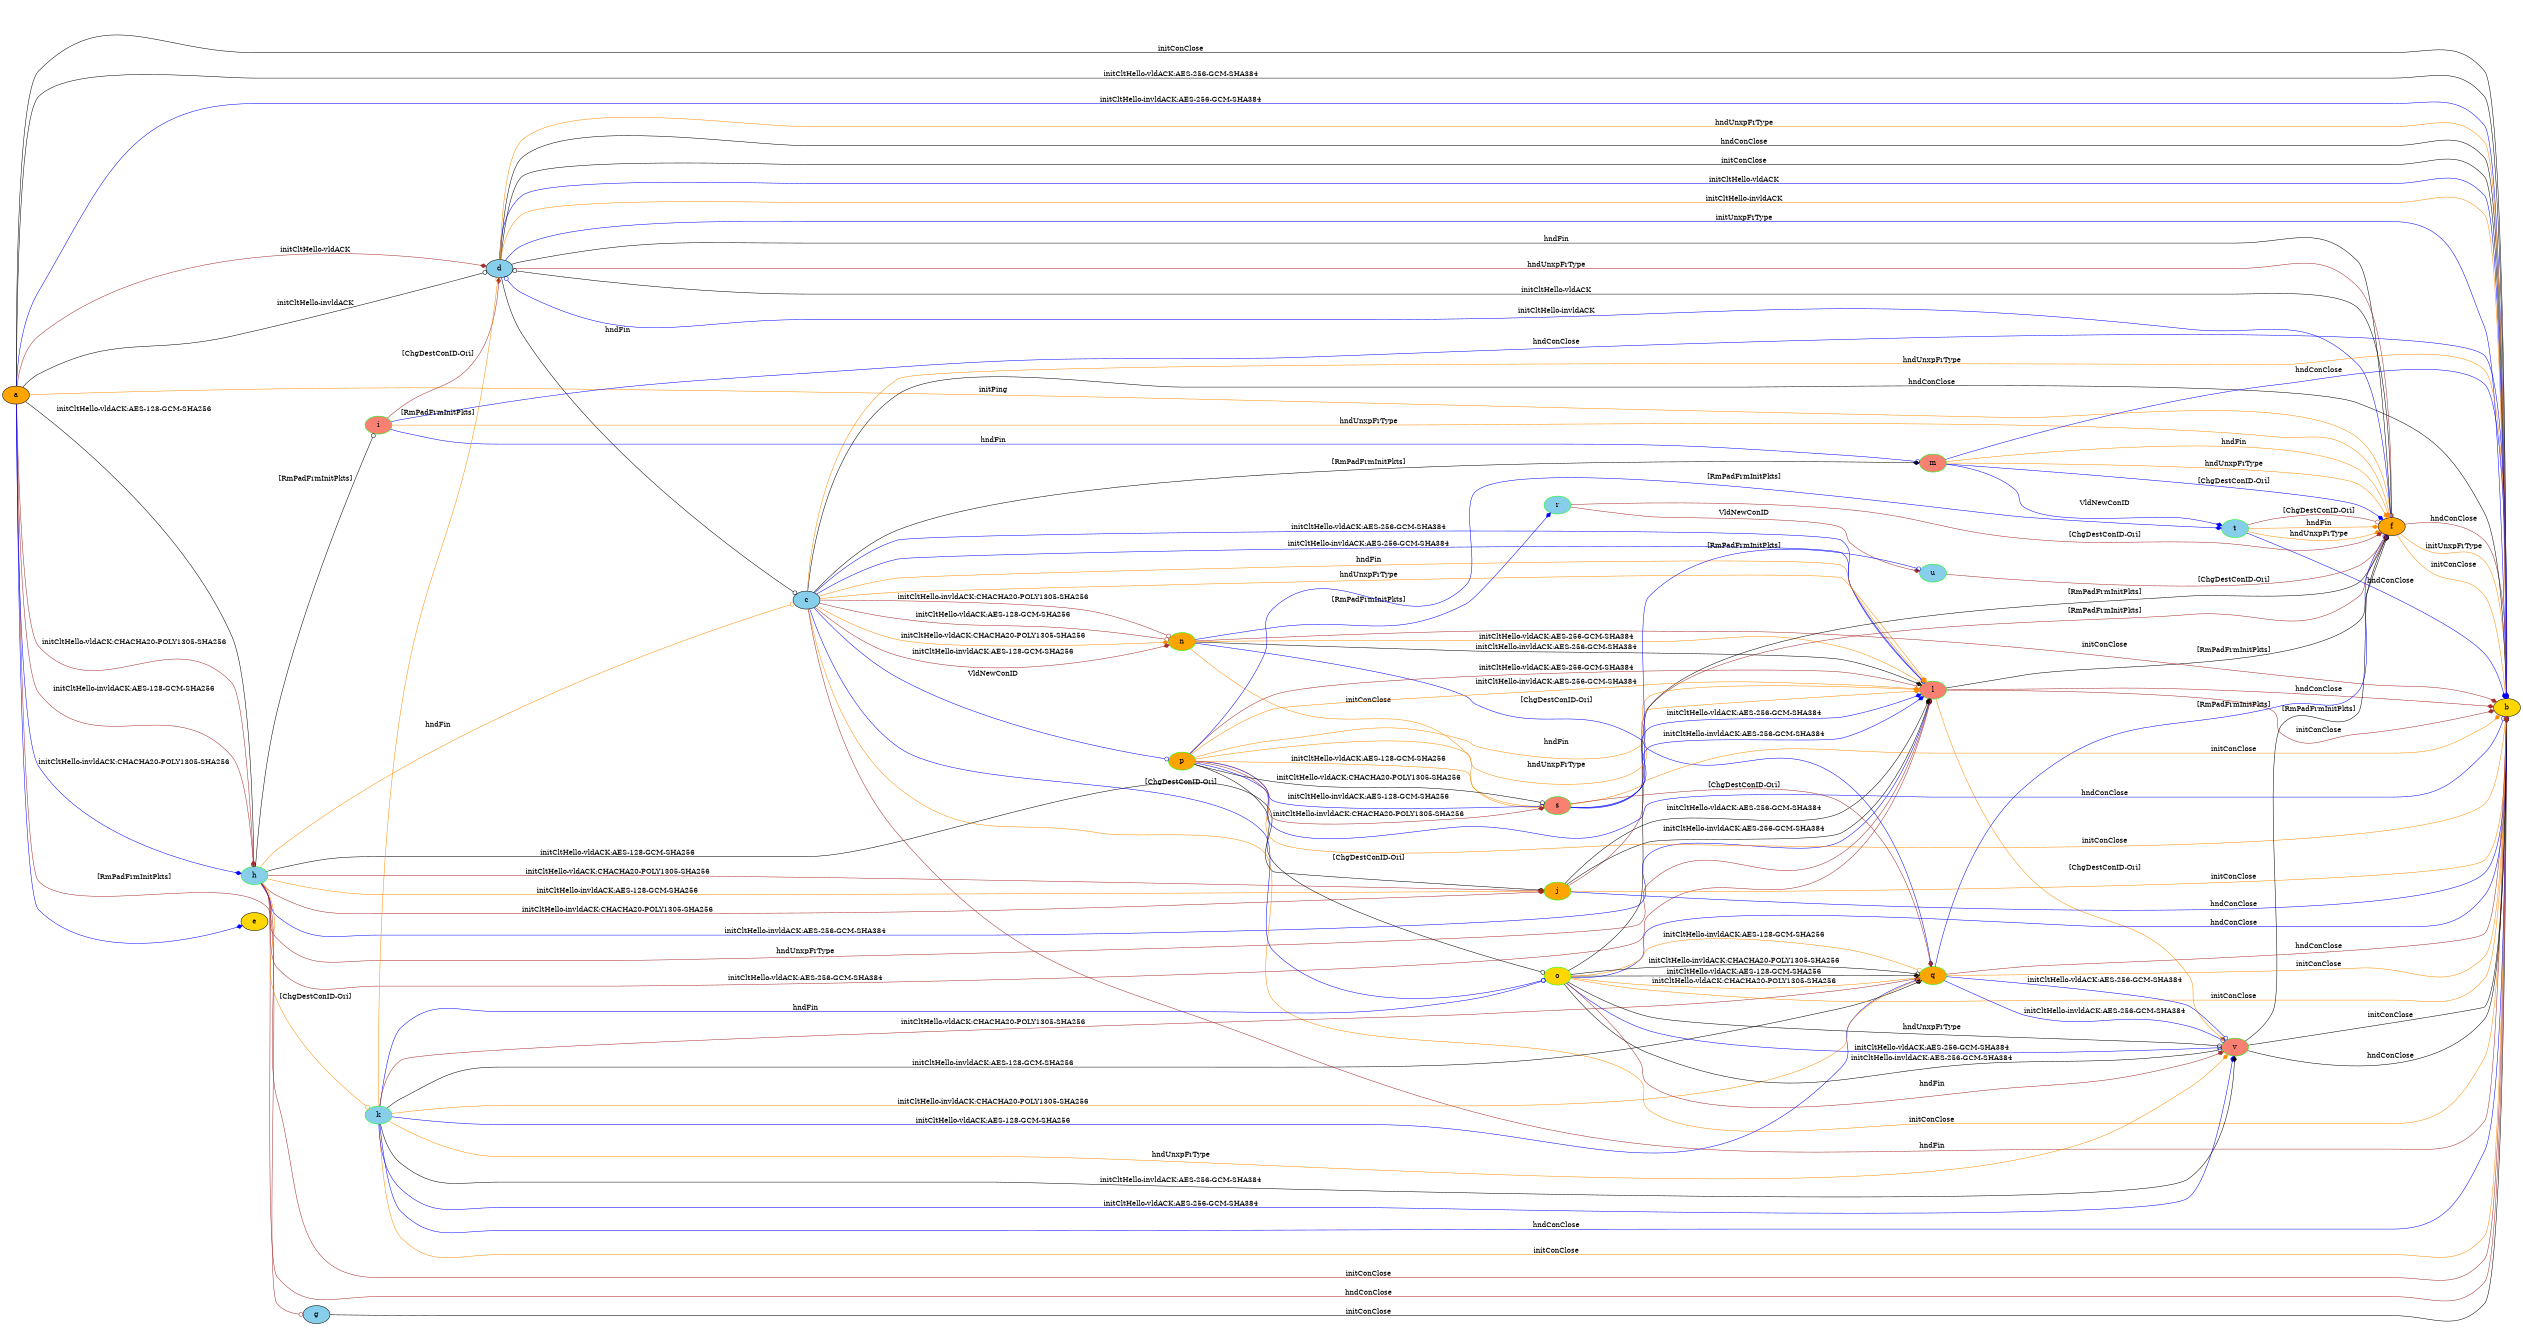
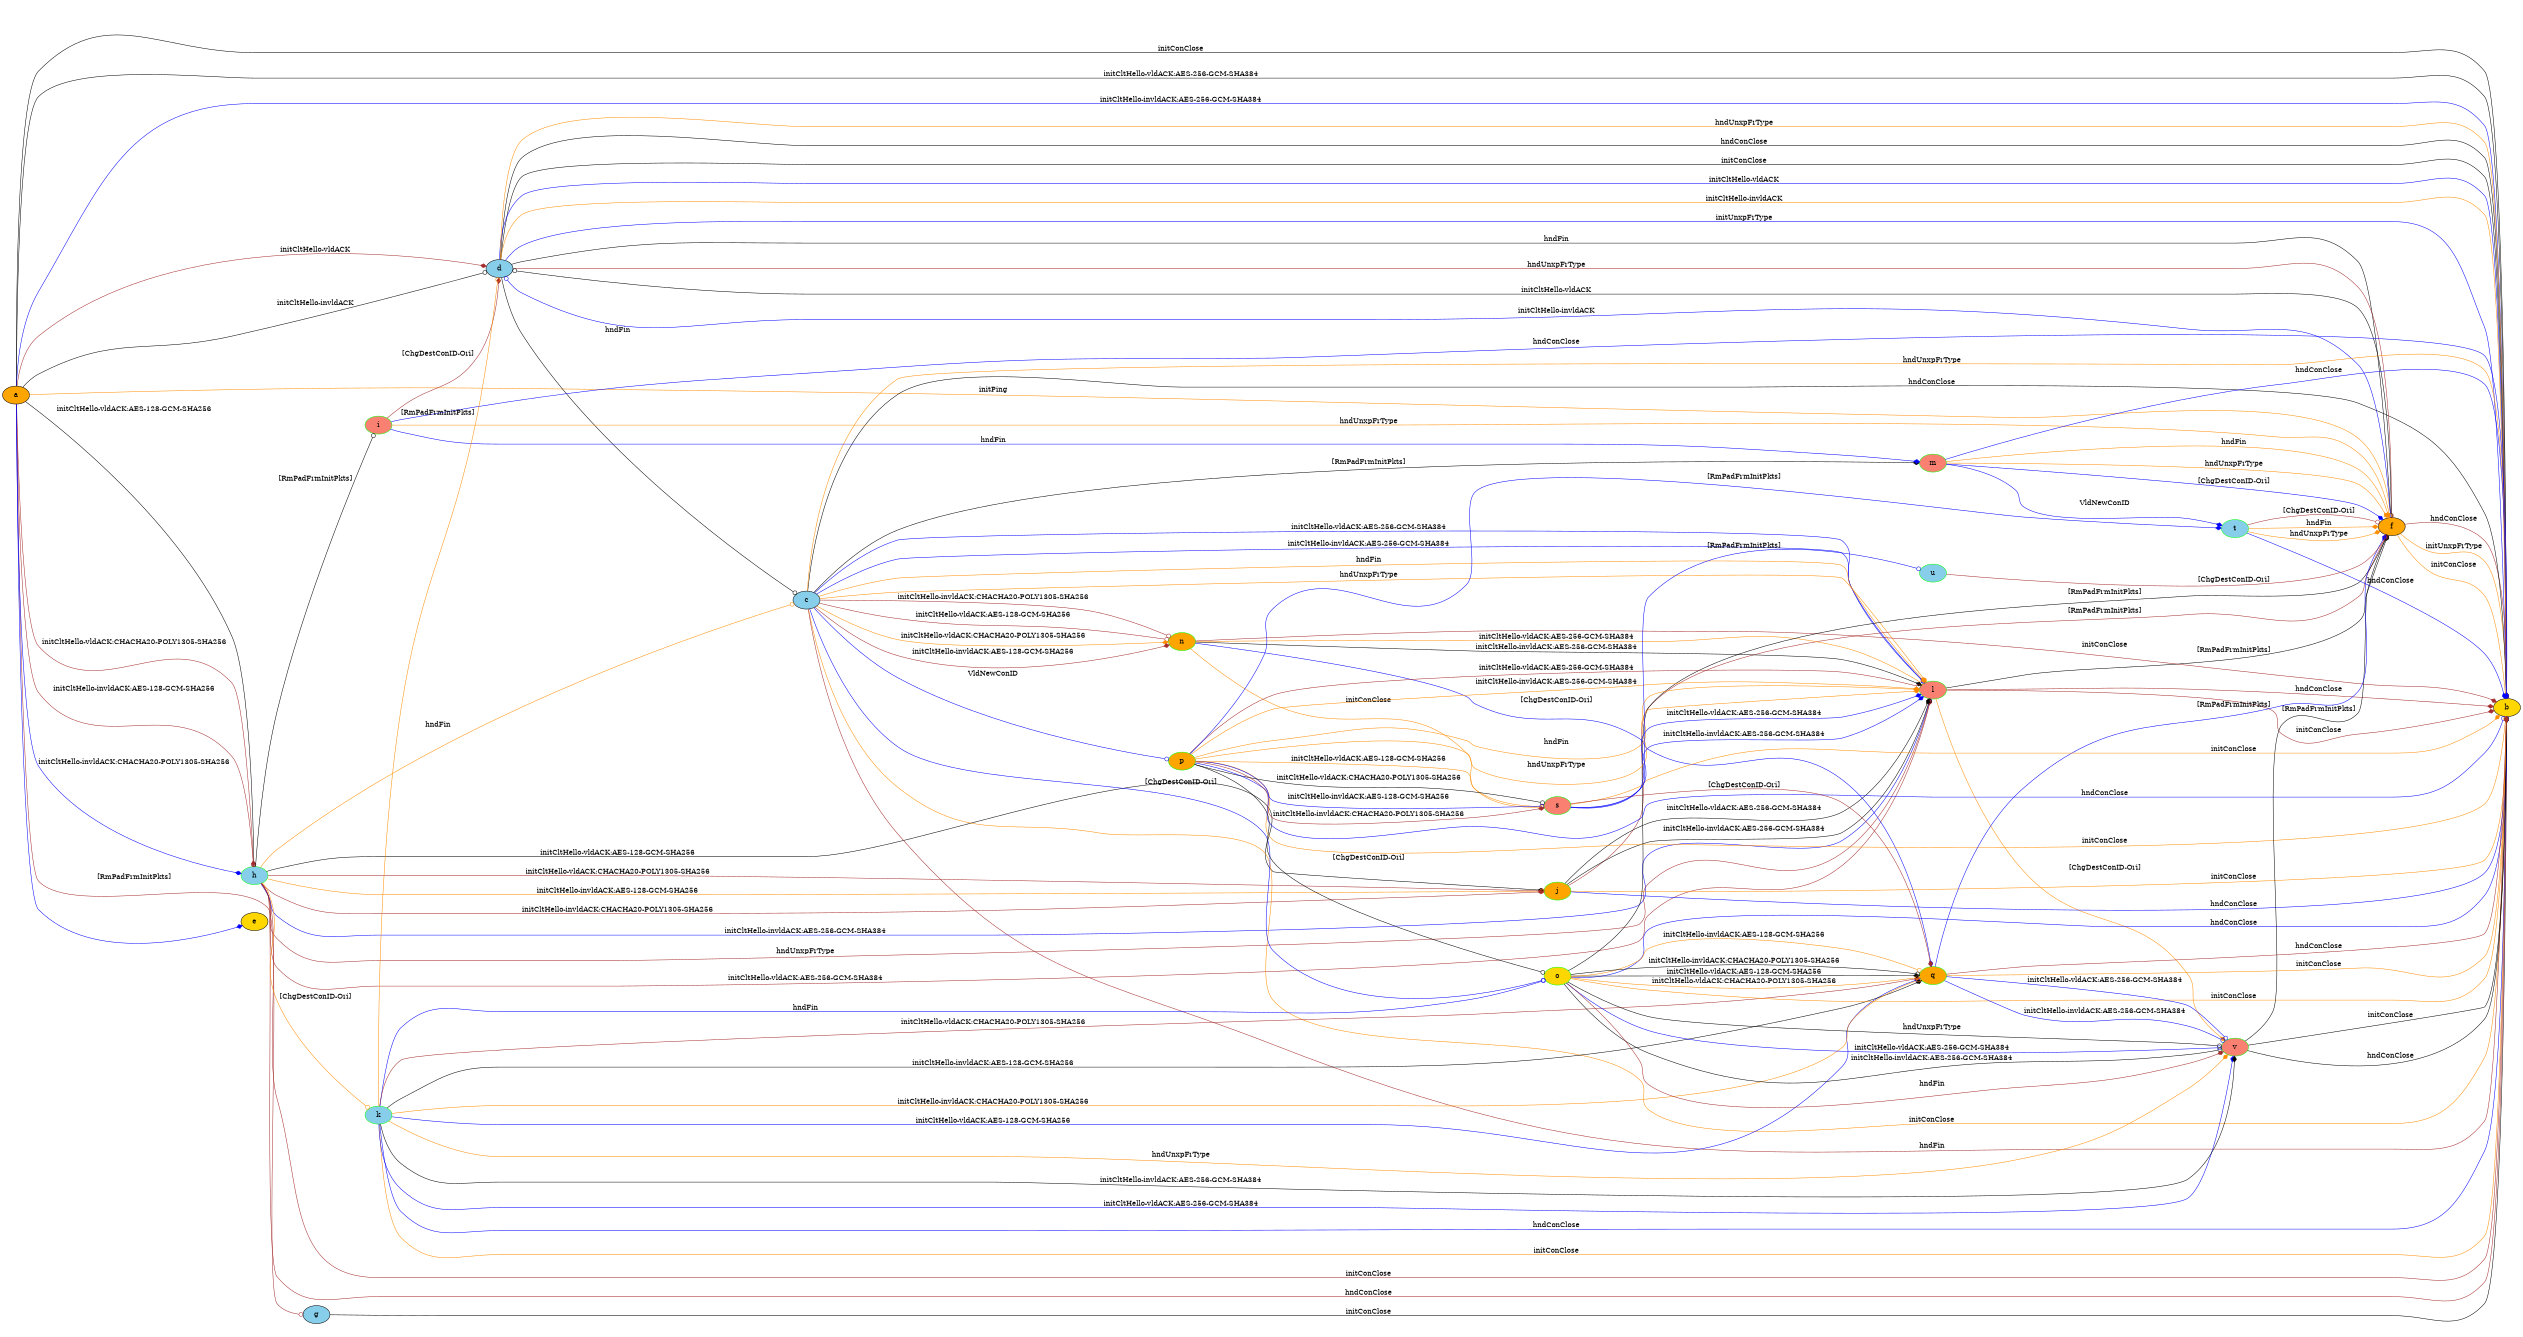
(1153, 444) -> (1153, 444)
(1558, 505) -> none
(2163, 725) -> (2163, 725)
